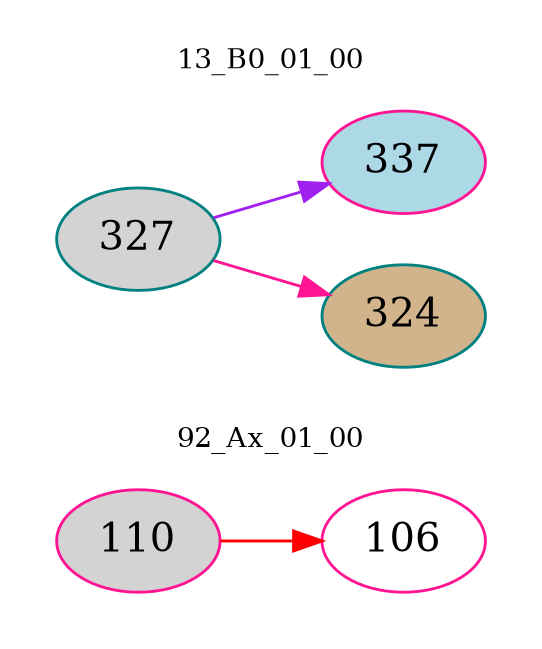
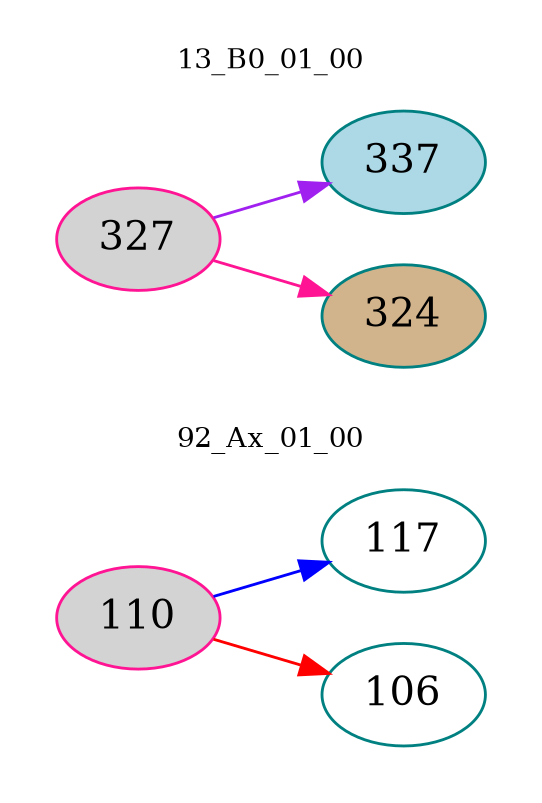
(404, 162) -> (404, 162)
(138, 239) -> (138, 239)
(404, 541) -> (404, 695)
none -> (404, 541)
